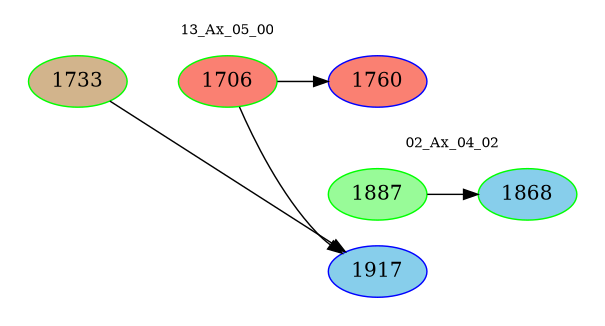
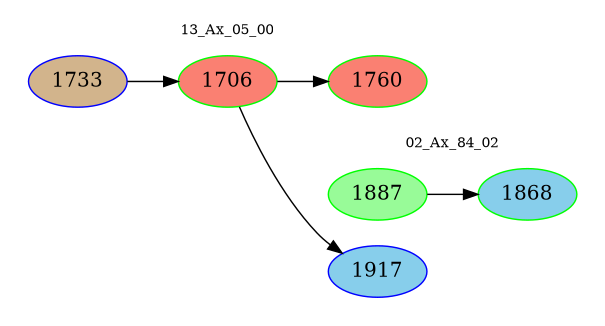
(78, 81) -> (78, 81)
(378, 81) -> (378, 81)
(453, 144) -> (453, 144)
(221, 173) -> (145, 81)
